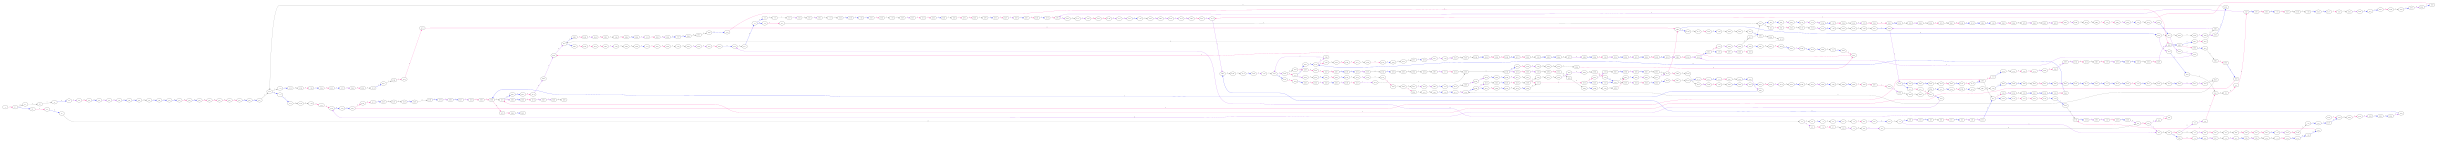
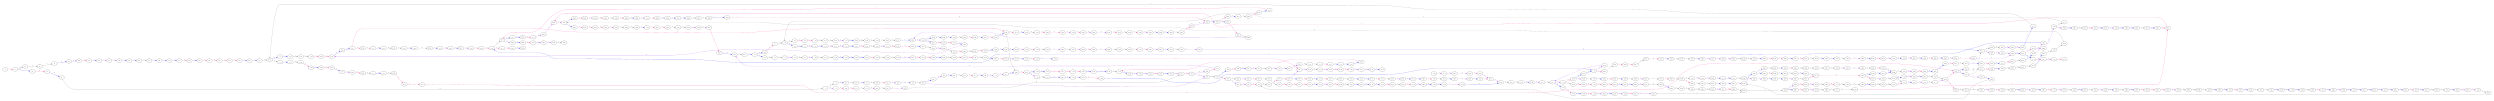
(1150, 19) -> none
(1998, 99) -> (1031, 72)
(2334, 120) -> (1377, 84)
